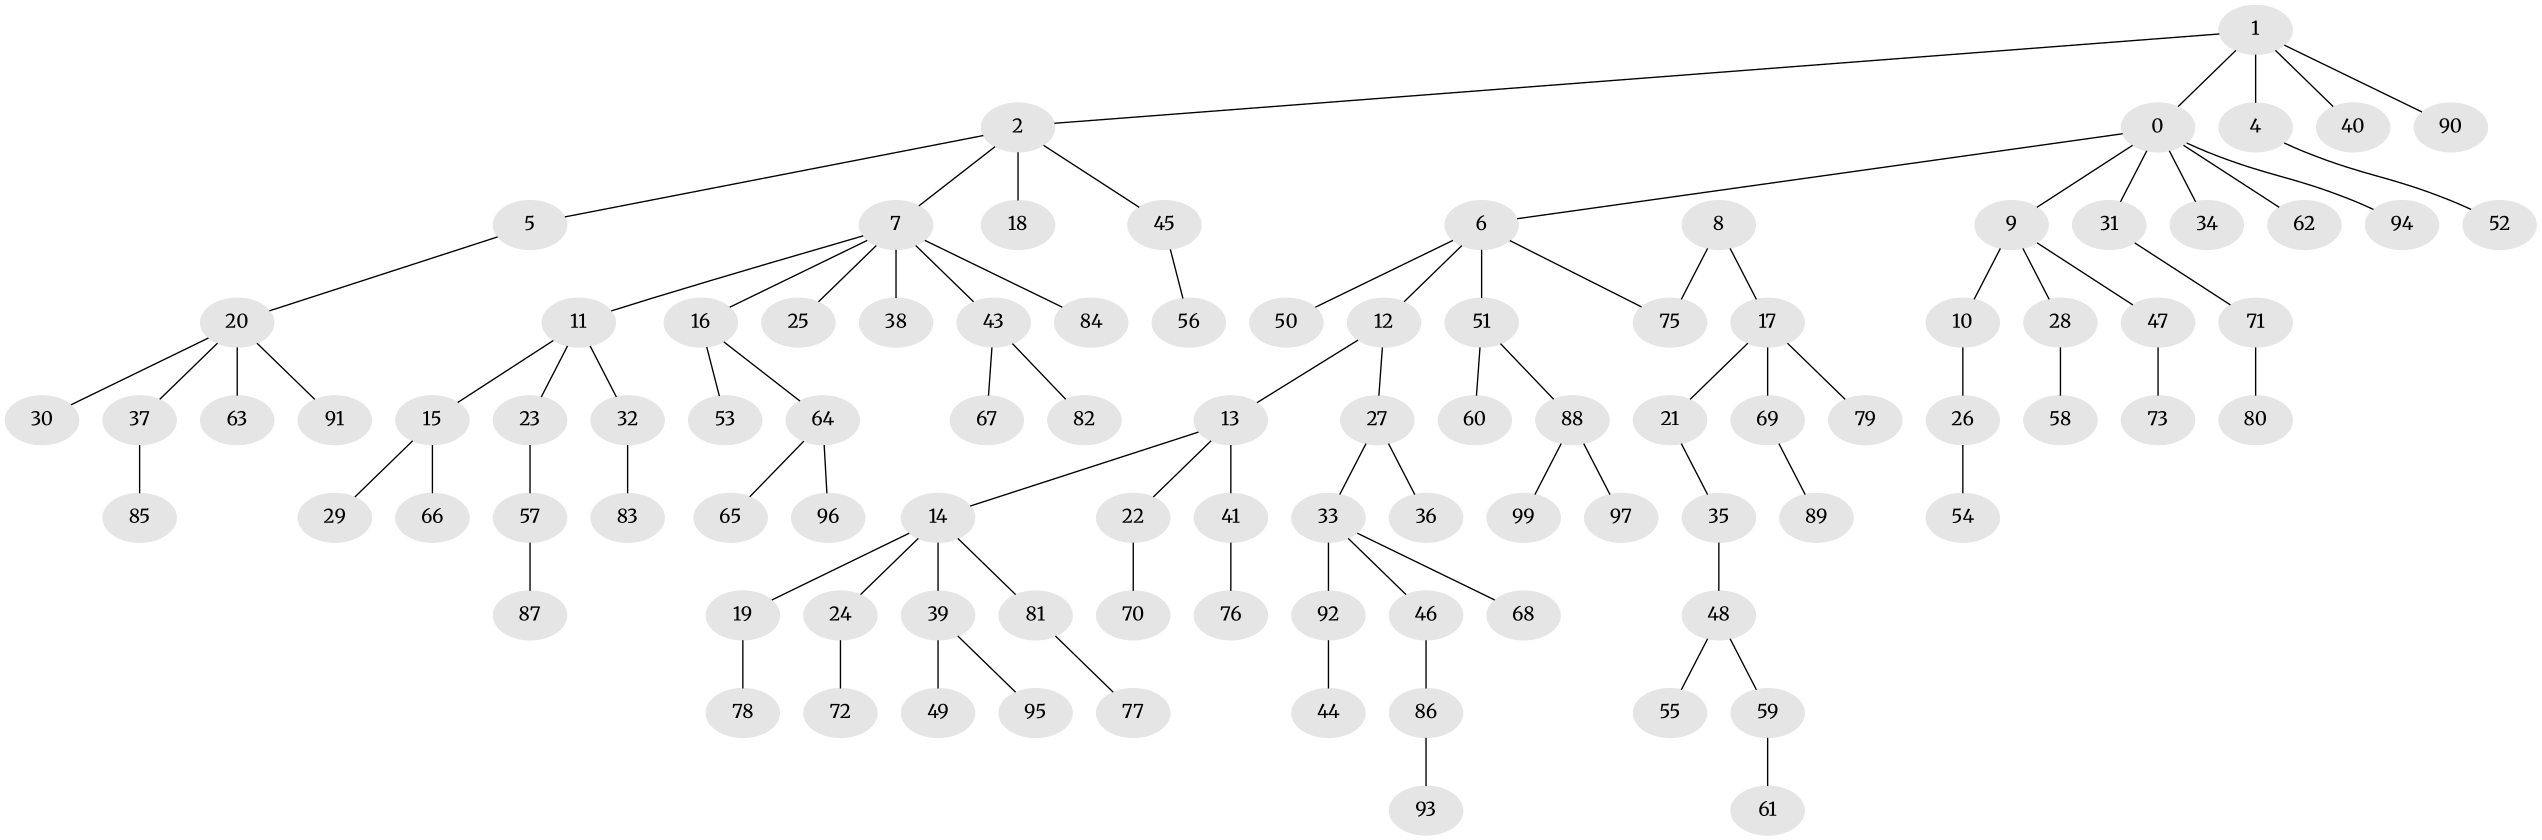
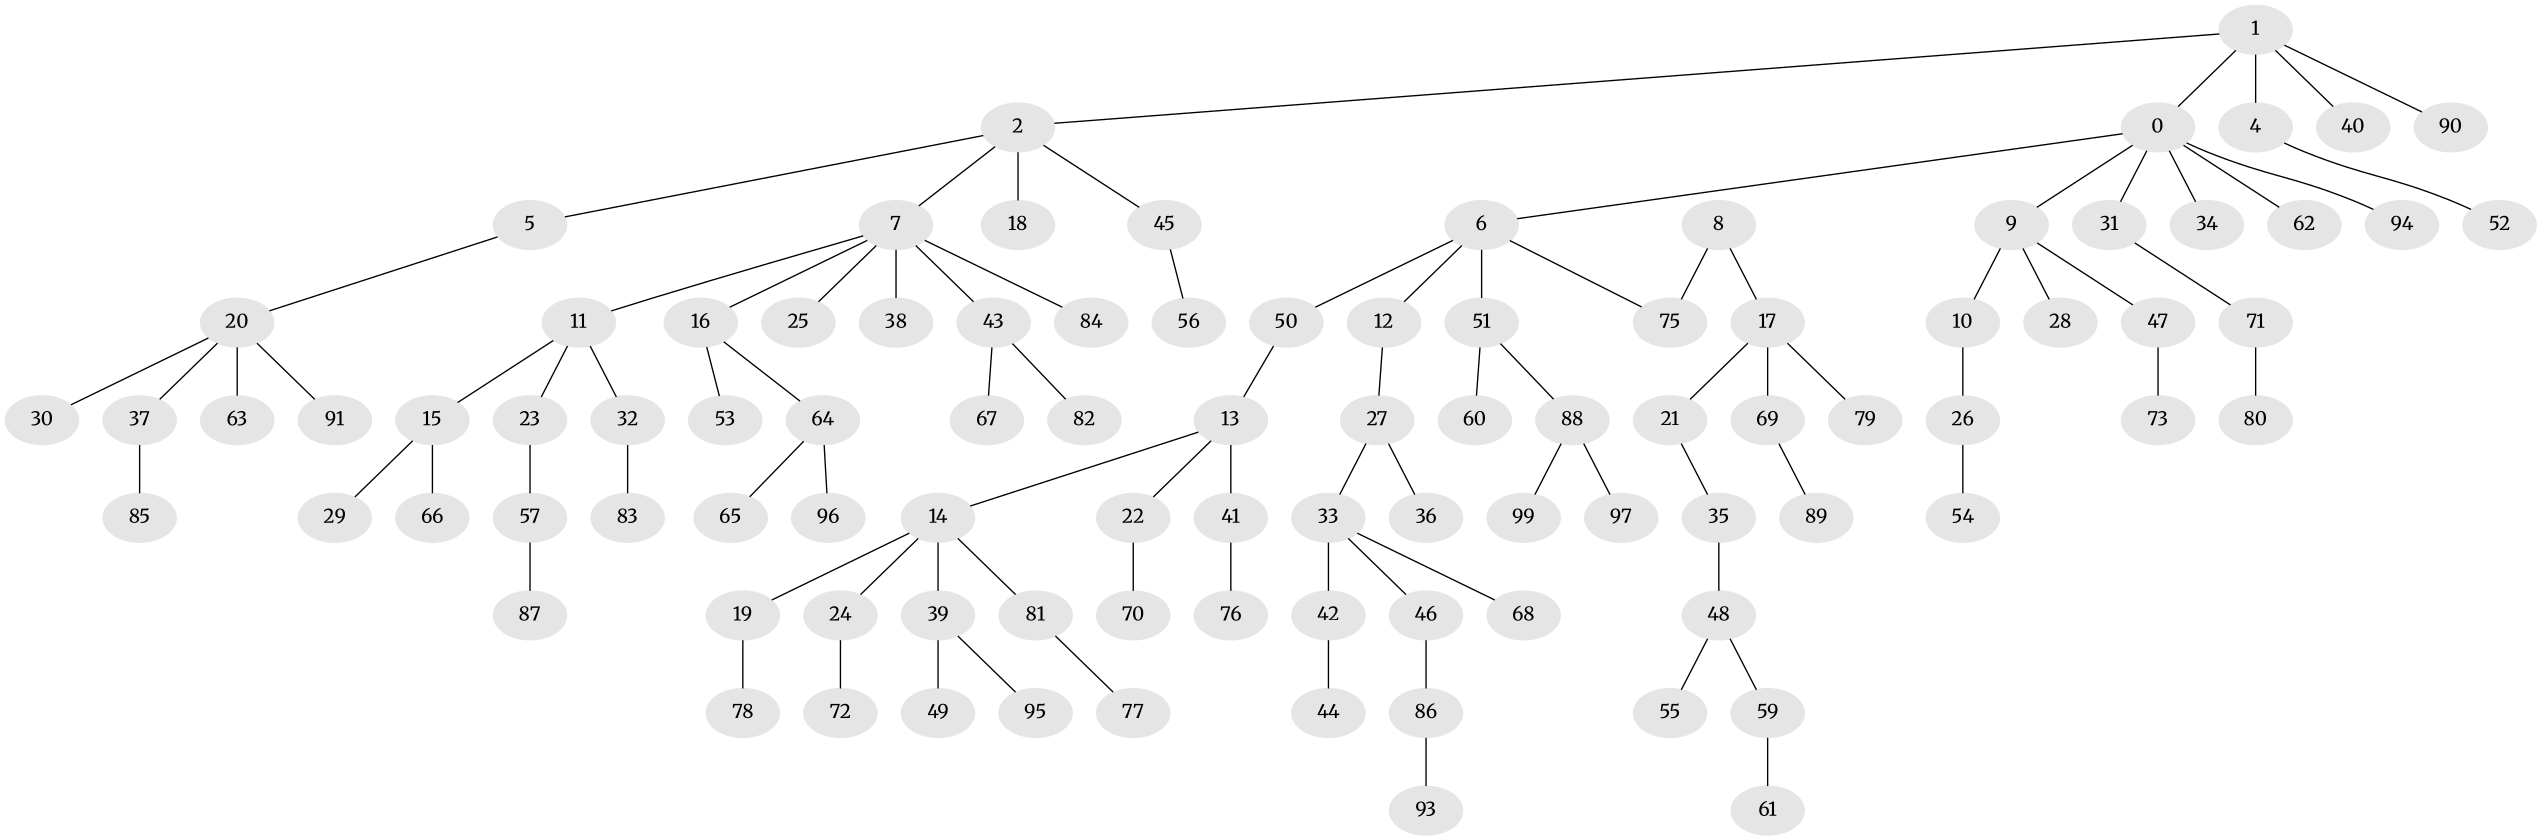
(1307, 371) -> (1259, 371)
(2060, 420) -> none
(1328, 615) -> (1328, 615)
